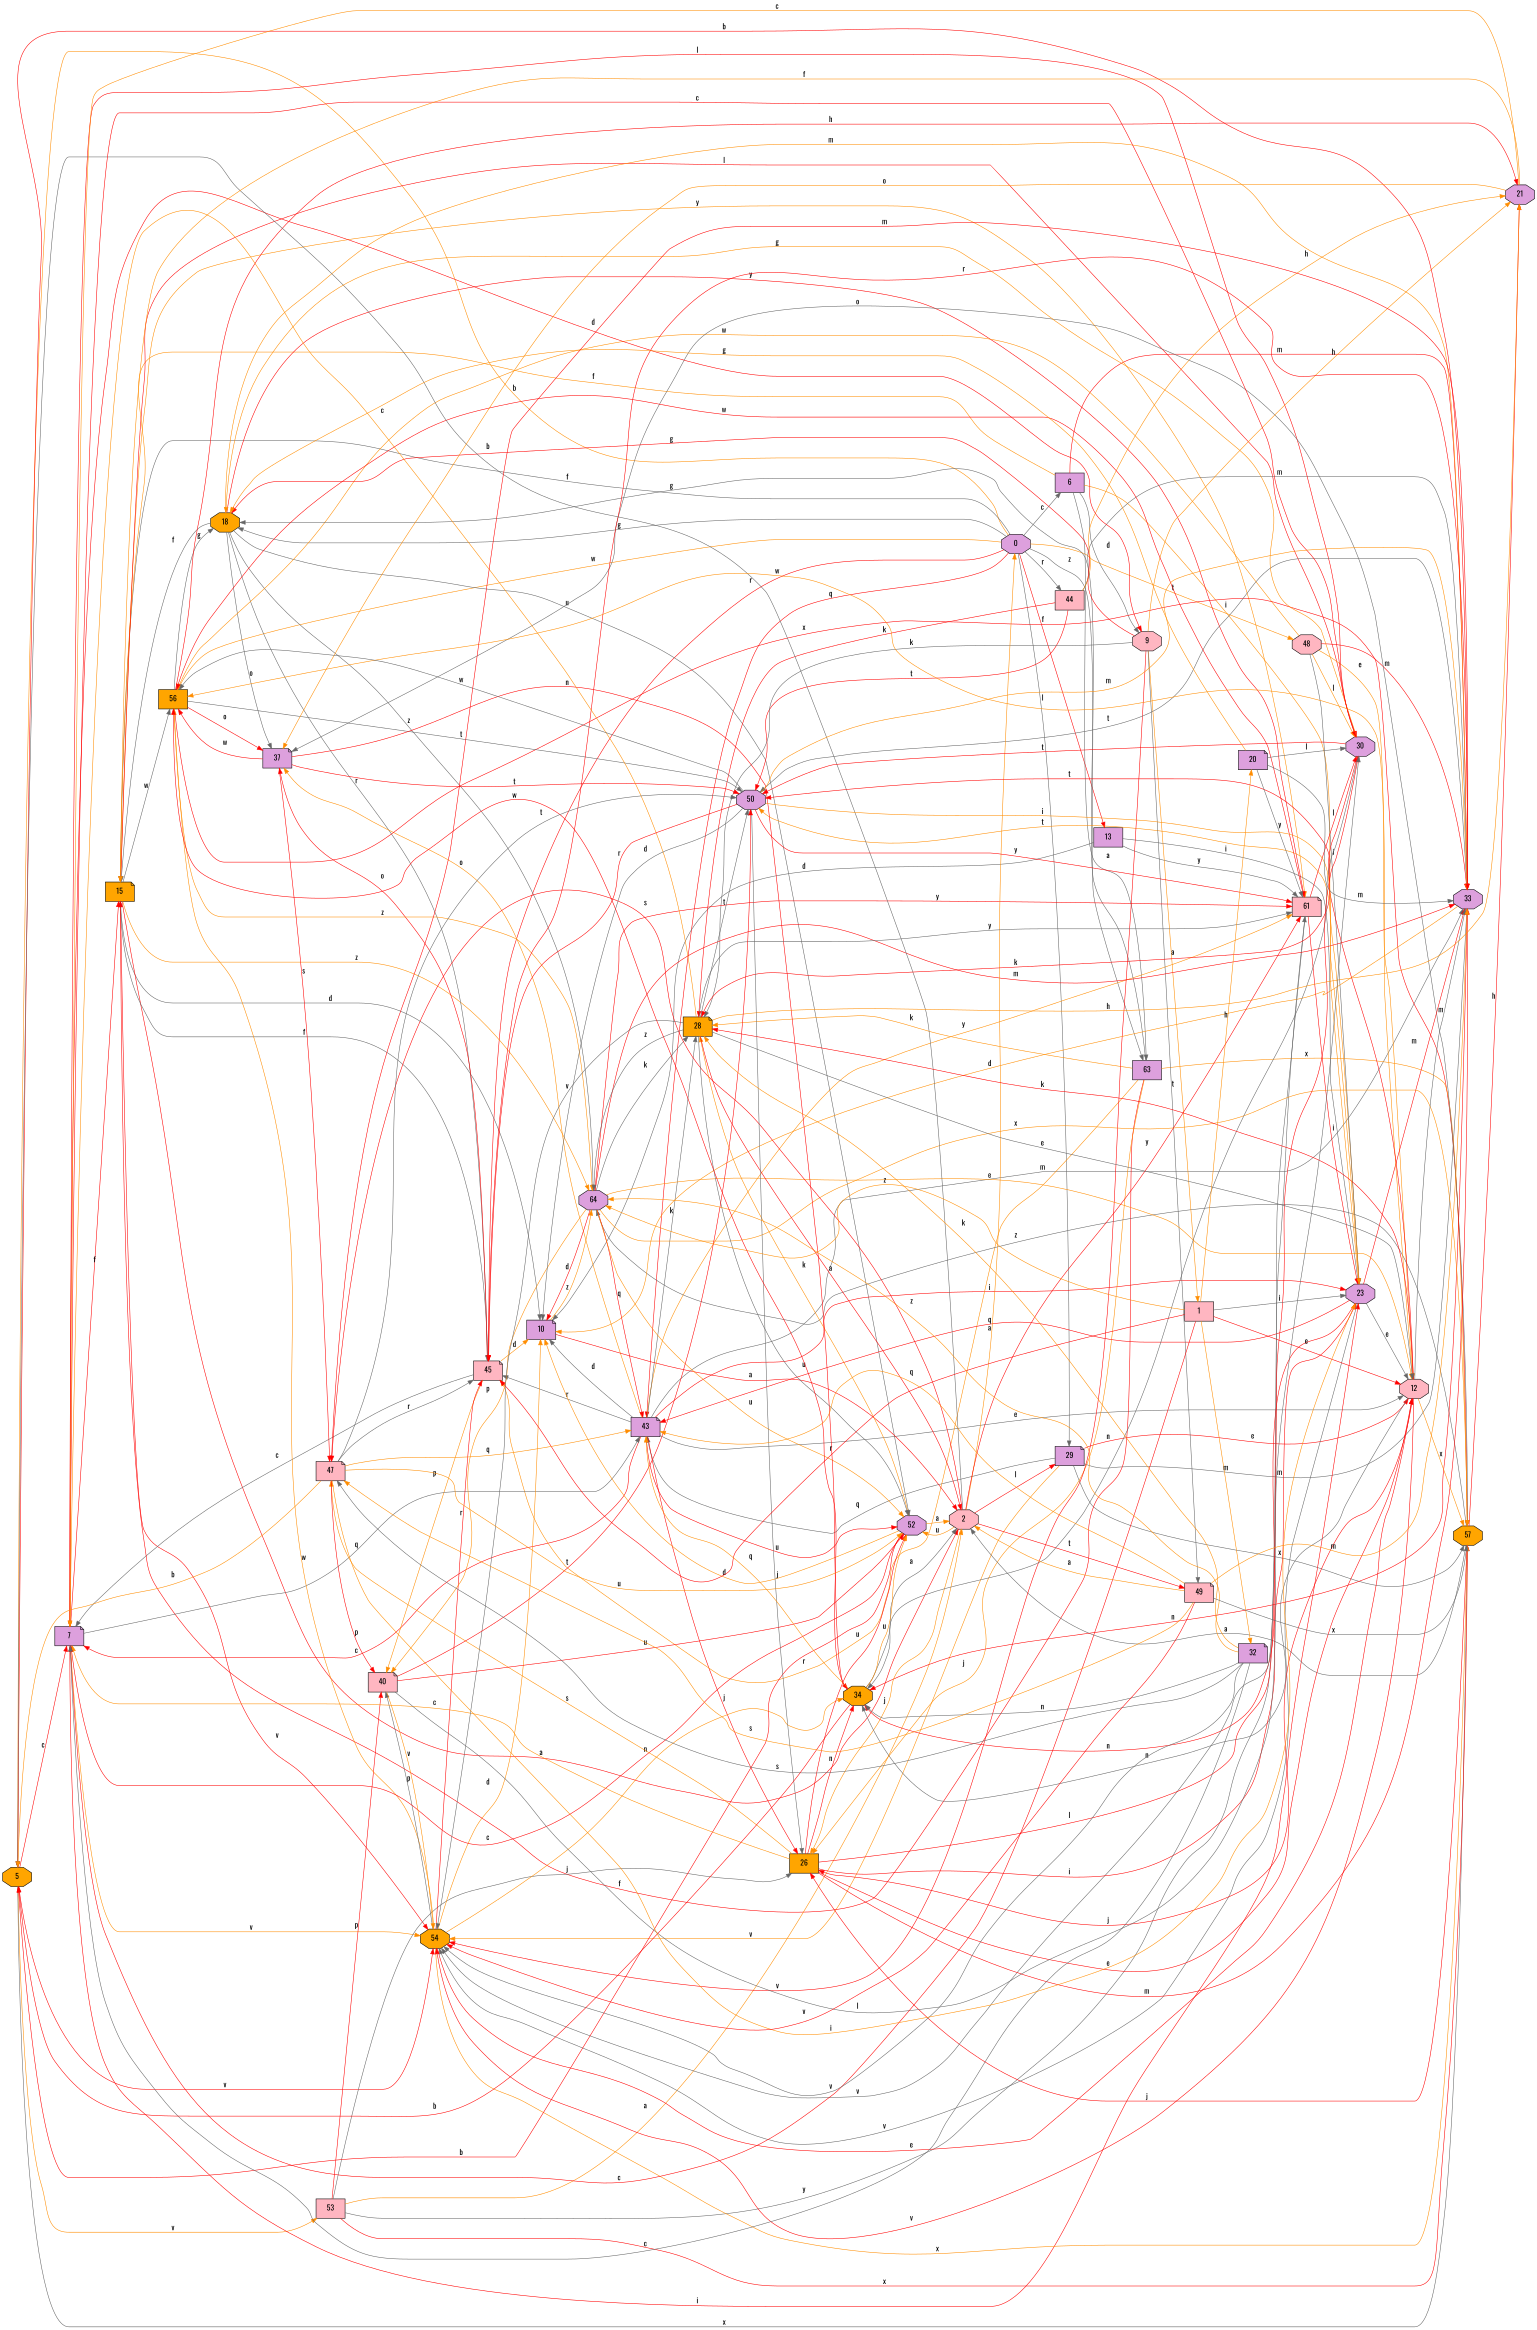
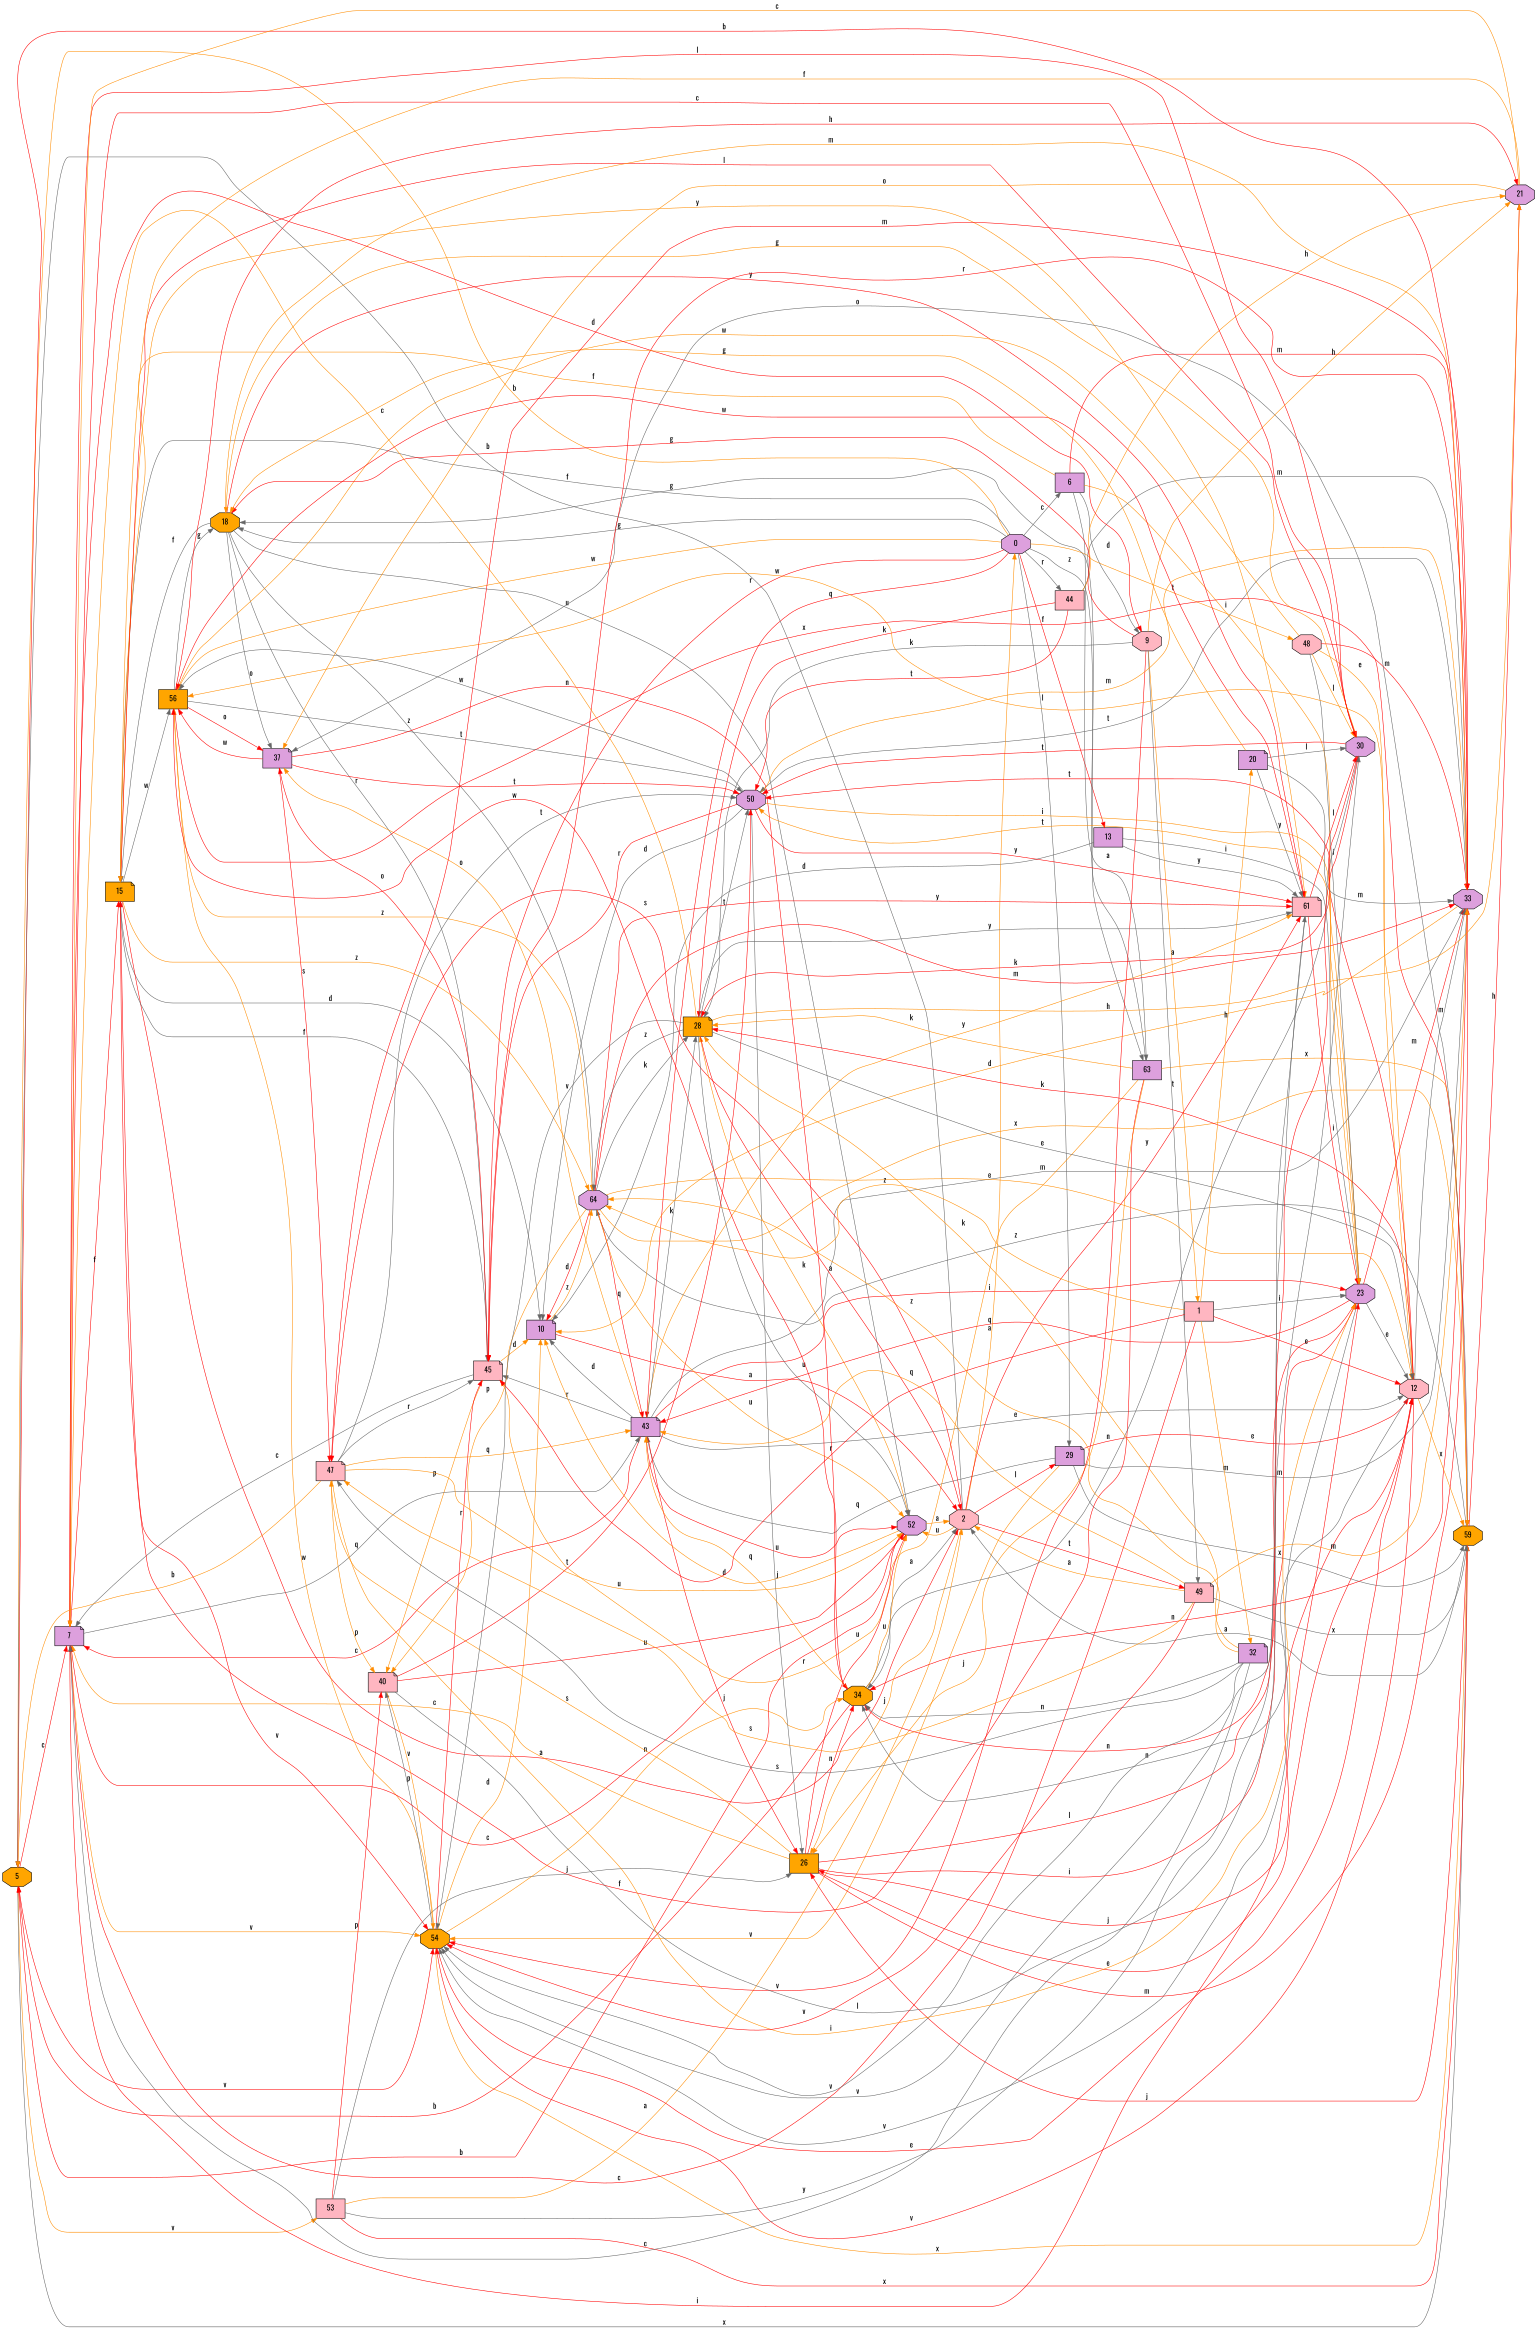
(1468, 1536) -> (1468, 1536)
(340, 1577) -> (340, 1577)
